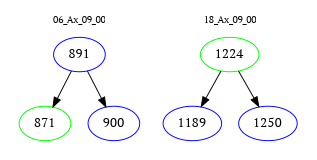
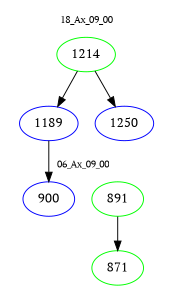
(79, 55) -> (118, 199)
(230, 55) -> (86, 55)
(94, 85) -> (49, 162)
